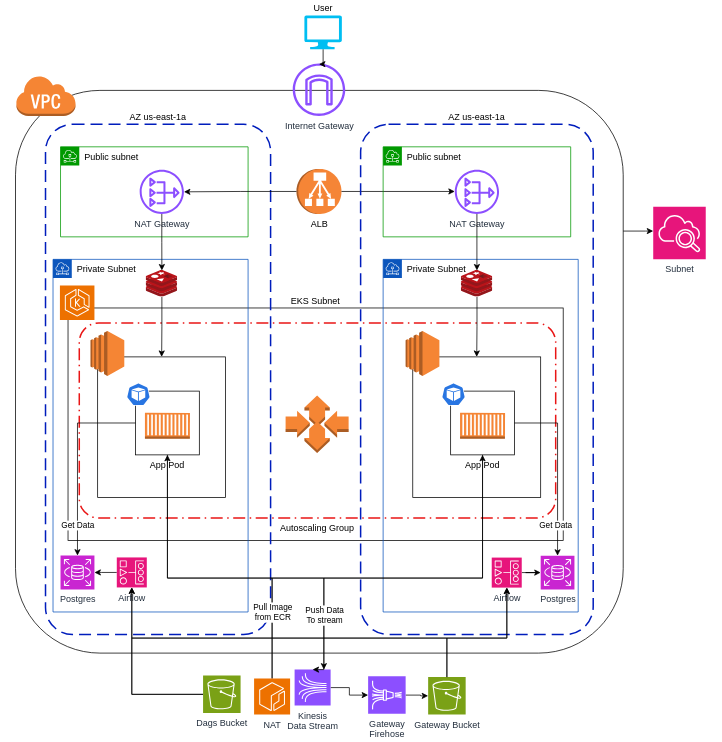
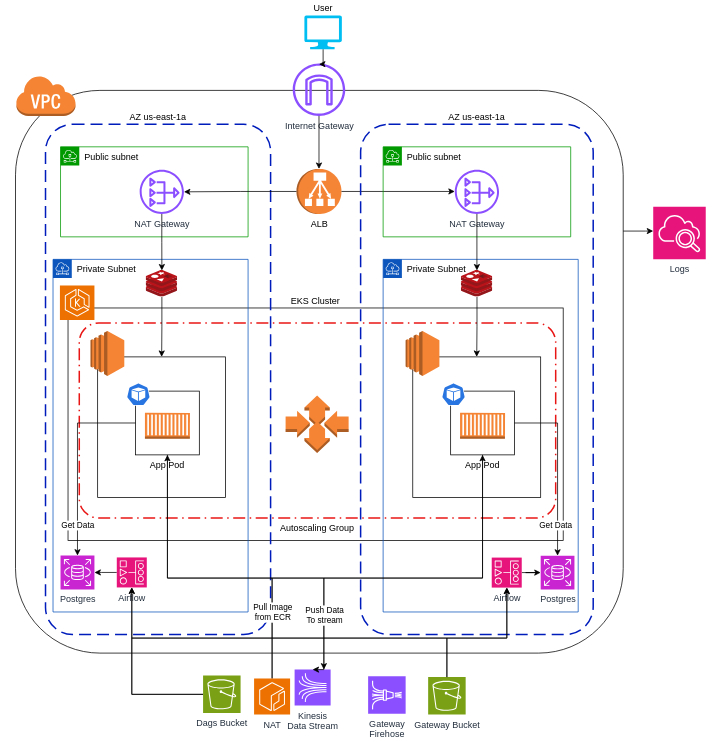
none -> (319, 162)
(680, 270) -> (680, 270)
(315, 300) -> (315, 300)
(344, 687) -> none
(420, 695) -> none
